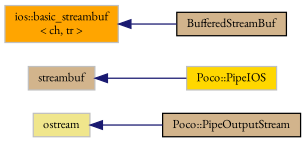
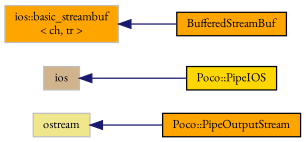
(232, 24) -> (232, 24)
(62, 78) -> (62, 78)
(232, 78) -> (232, 78)
(232, 125) -> (232, 125)
